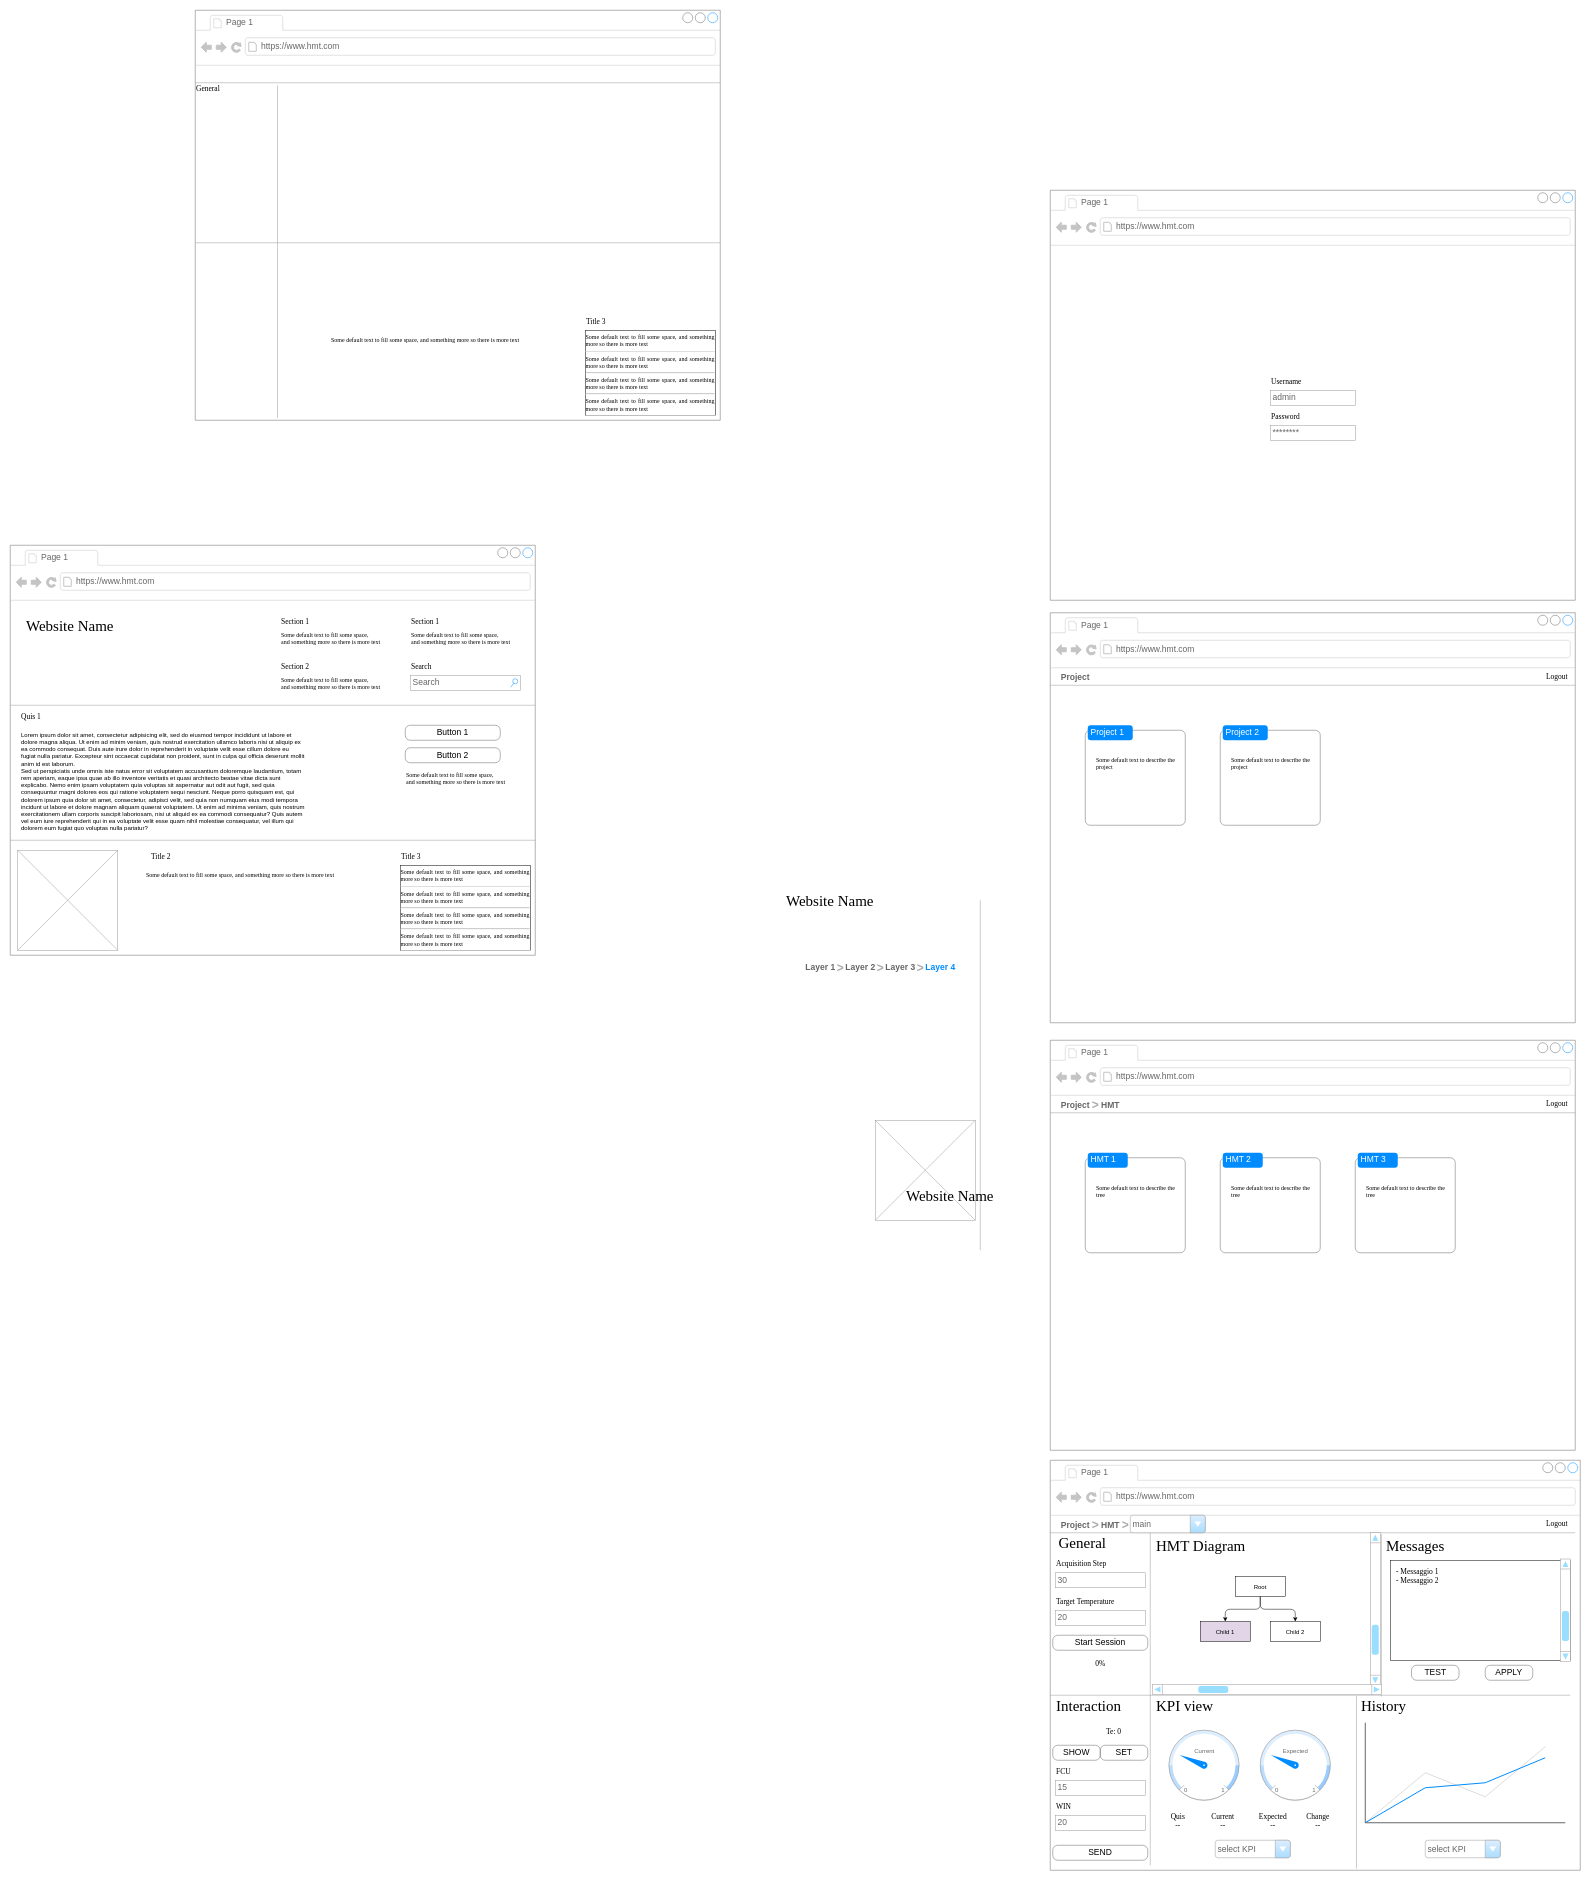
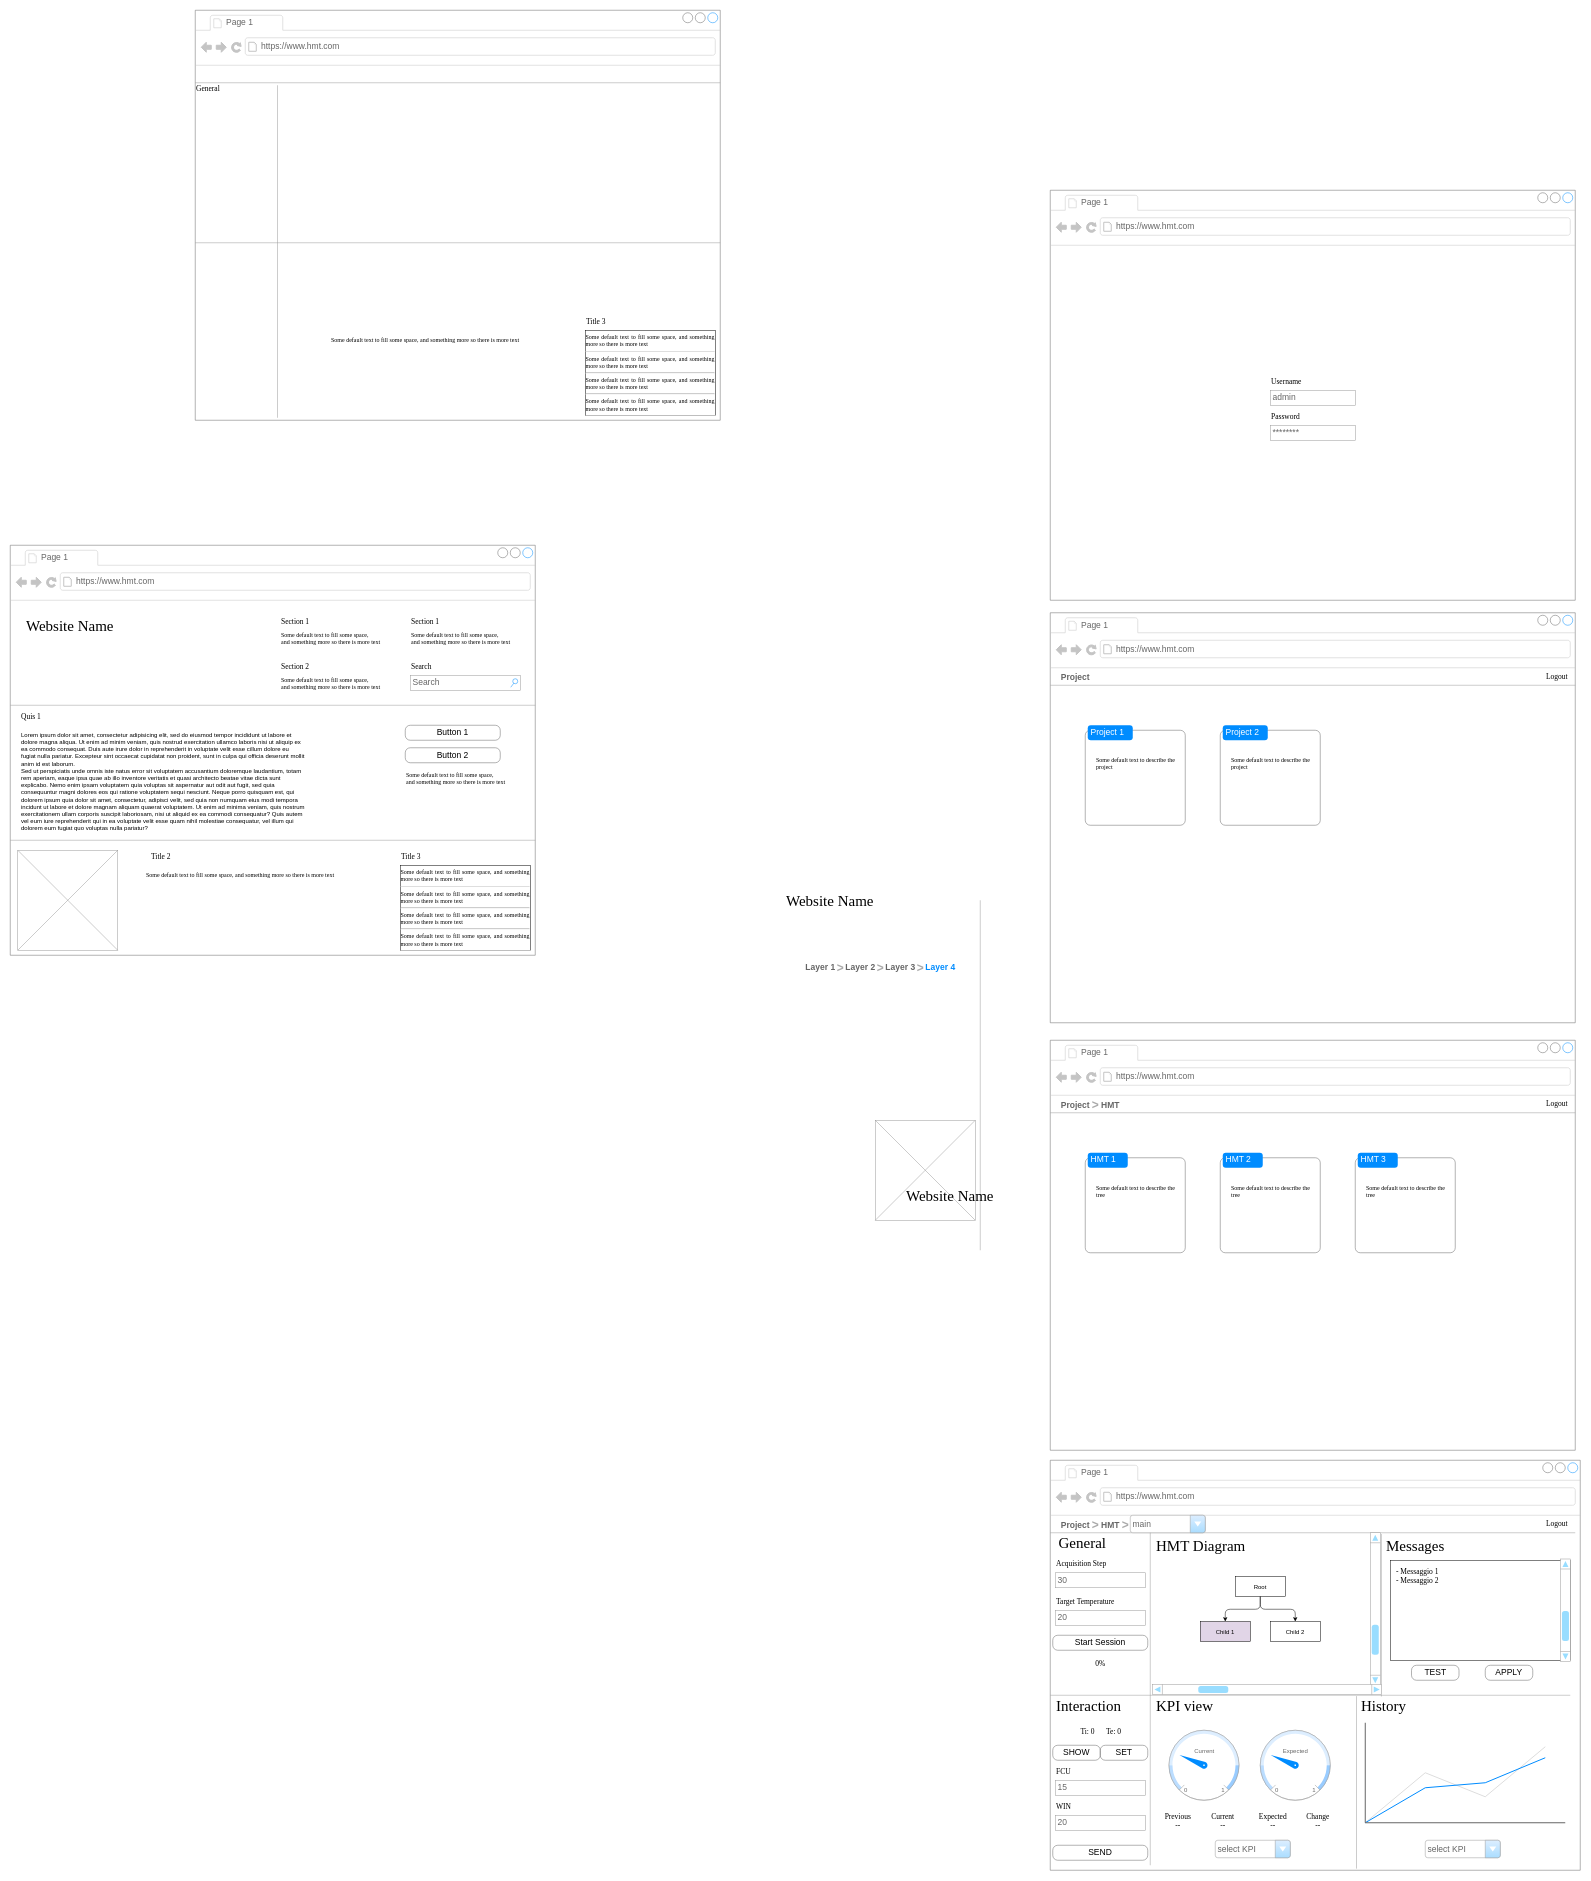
none -> (1073, 1733)
(1178, 1821) -> (1178, 1821)
